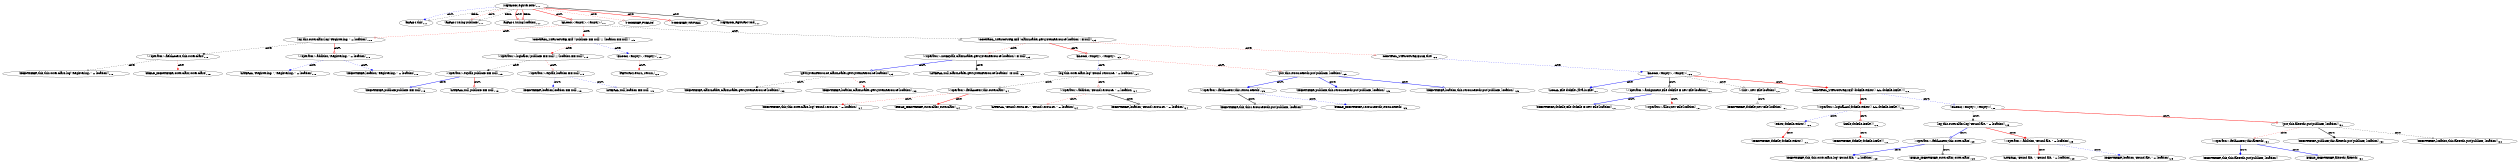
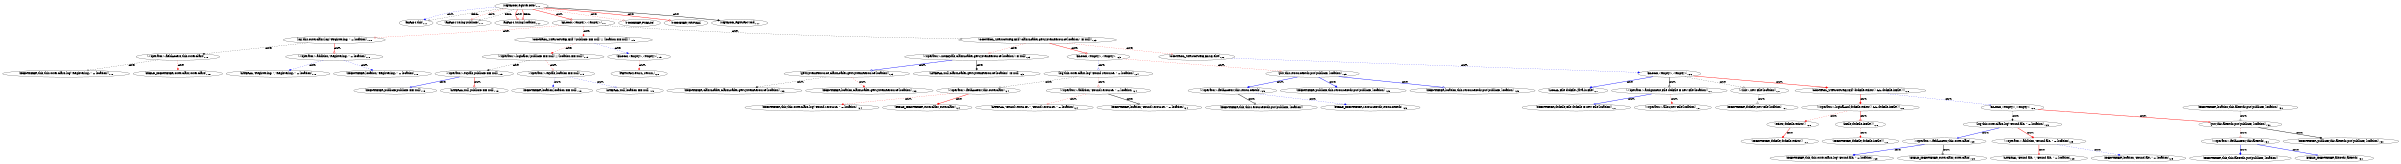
(1902, 107) -> (1902, 107)
(1827, 116) -> (1827, 116)
(2384, 133) -> (2240, 115)
